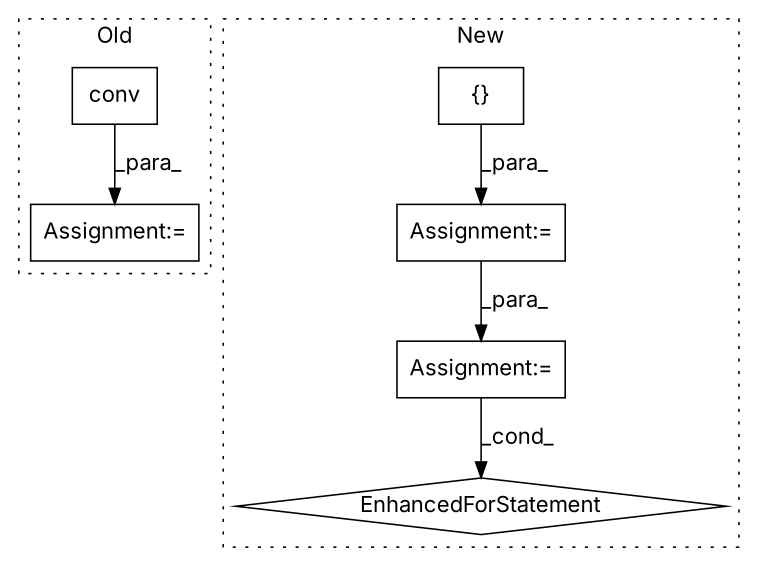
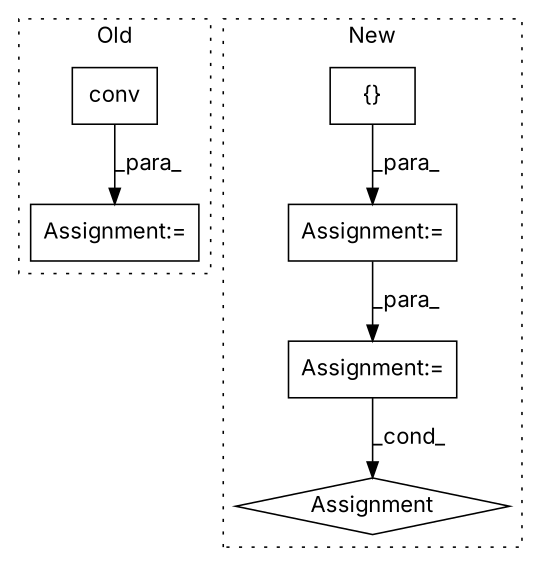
(481, 506) -> (373, 506)
